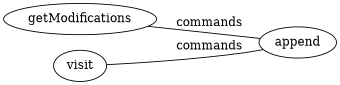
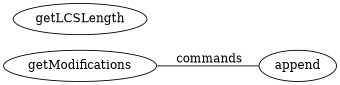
none -> (80, 19)
(80, 66) -> none
